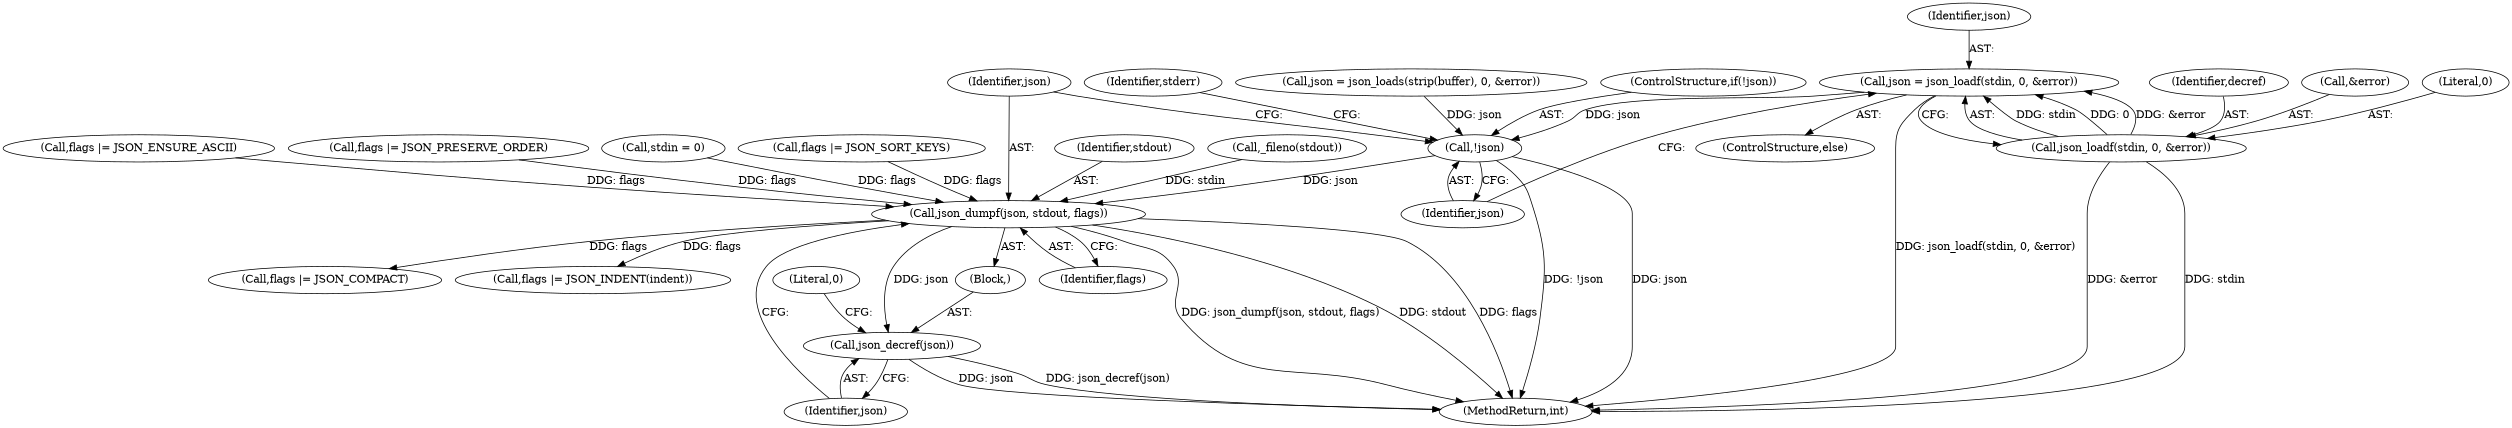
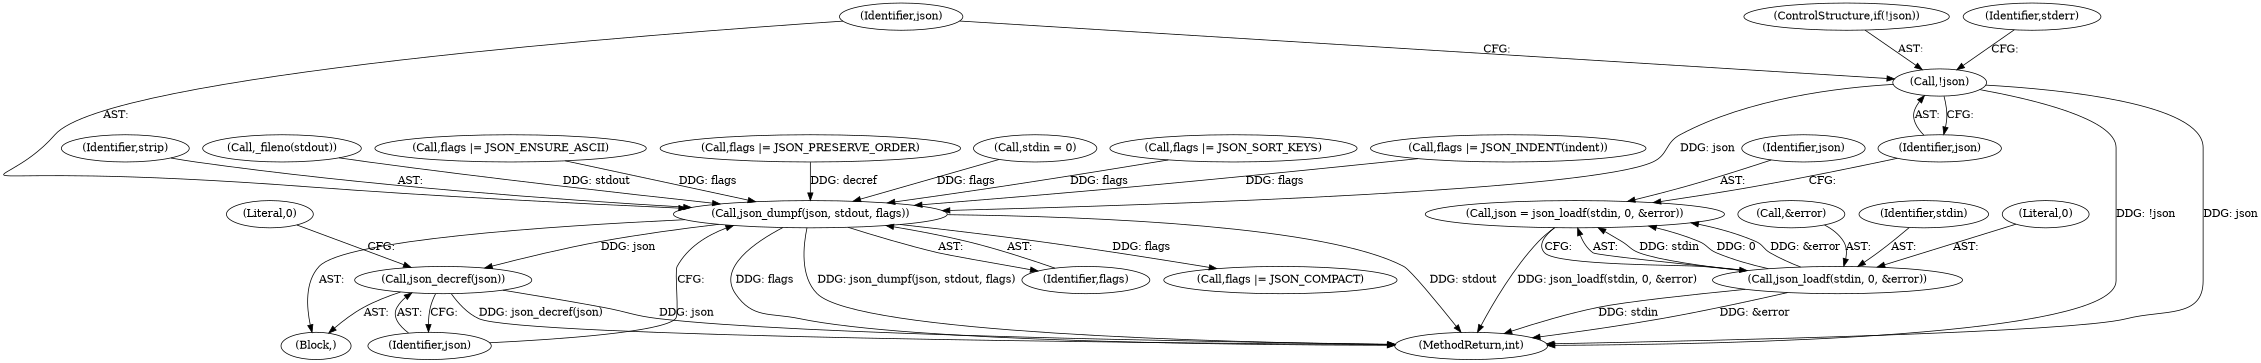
(1411, 83) -> none
(2219, 83) -> (1924, 214)
(1688, 99) -> none
(1124, 148) -> (125, 148)
(1785, 148) -> none
(767, 181) -> (844, 181)
(1195, 181) -> (597, 181)
(721, 235) -> (1170, 183)
(1106, 247) -> (953, 247)
(945, 310) -> (365, 306)
